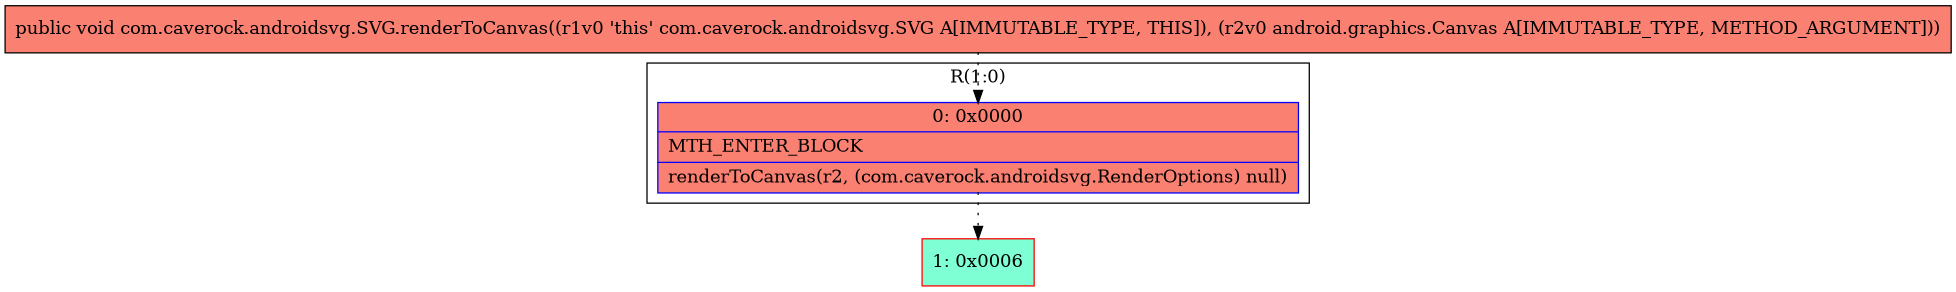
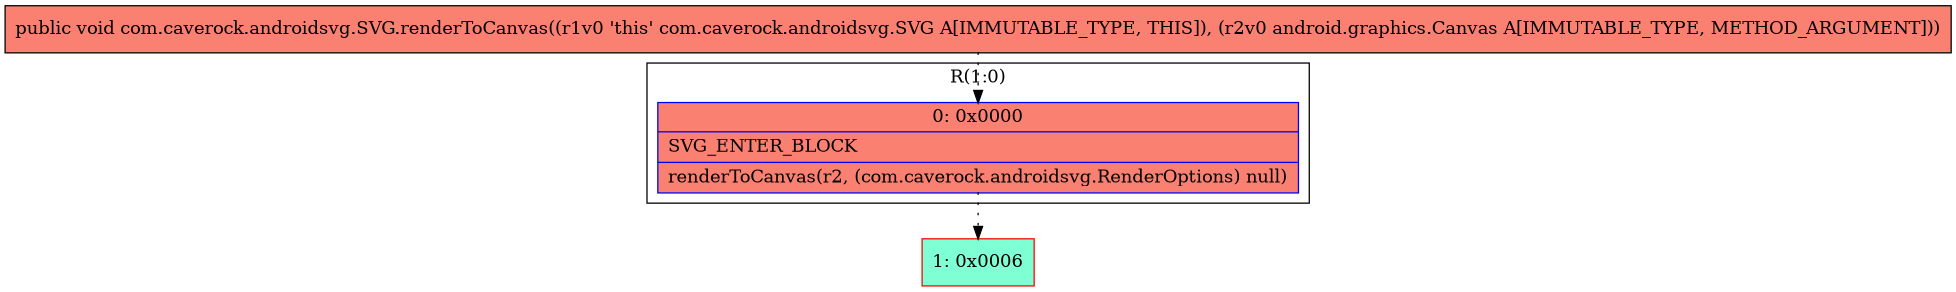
(766, 146) -> (763, 146)
